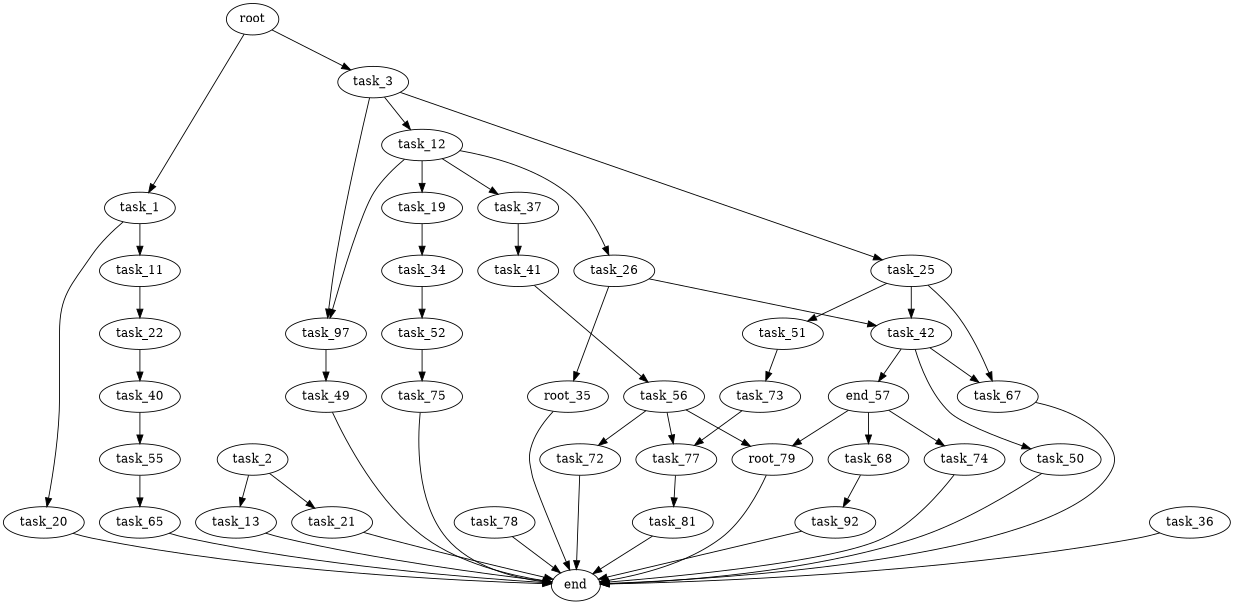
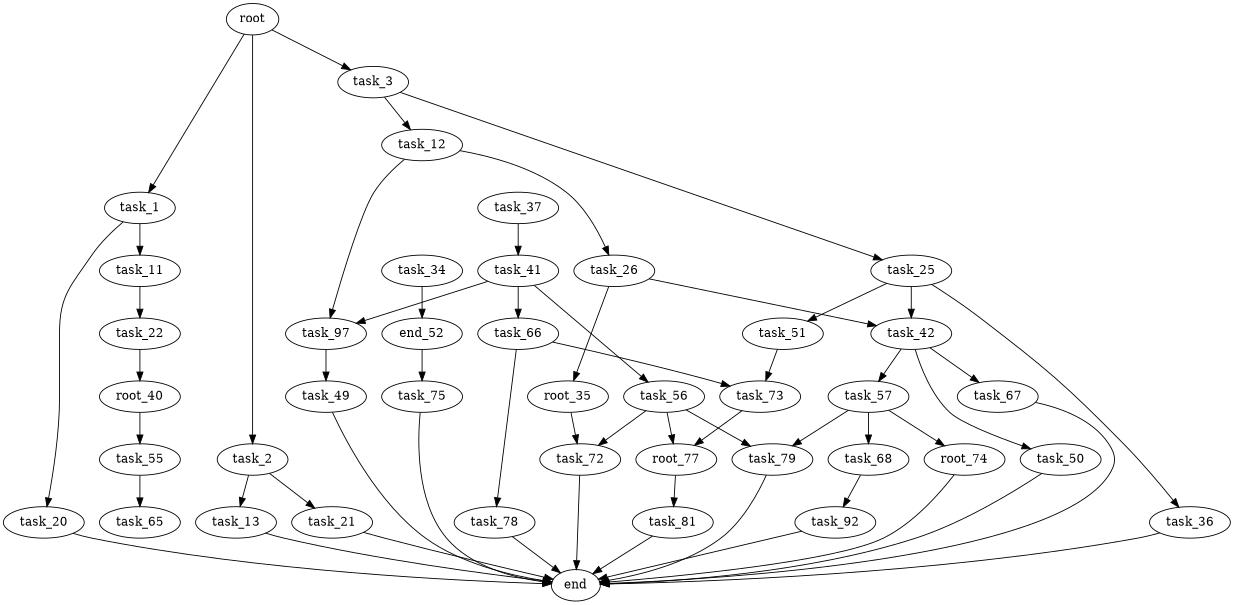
(466, 174) -> none
(346, 203) -> (429, 300)
(422, 208) -> none
none -> (253, 235)
(964, 325) -> (1061, 383)
(422, 334) -> (422, 334)
none -> (518, 334)
(140, 397) -> (140, 397)
(869, 397) -> (869, 397)
(676, 460) -> (676, 460)
(772, 460) -> (772, 460)
(965, 460) -> (965, 460)
(536, 486) -> (573, 424)
(355, 565) -> none
